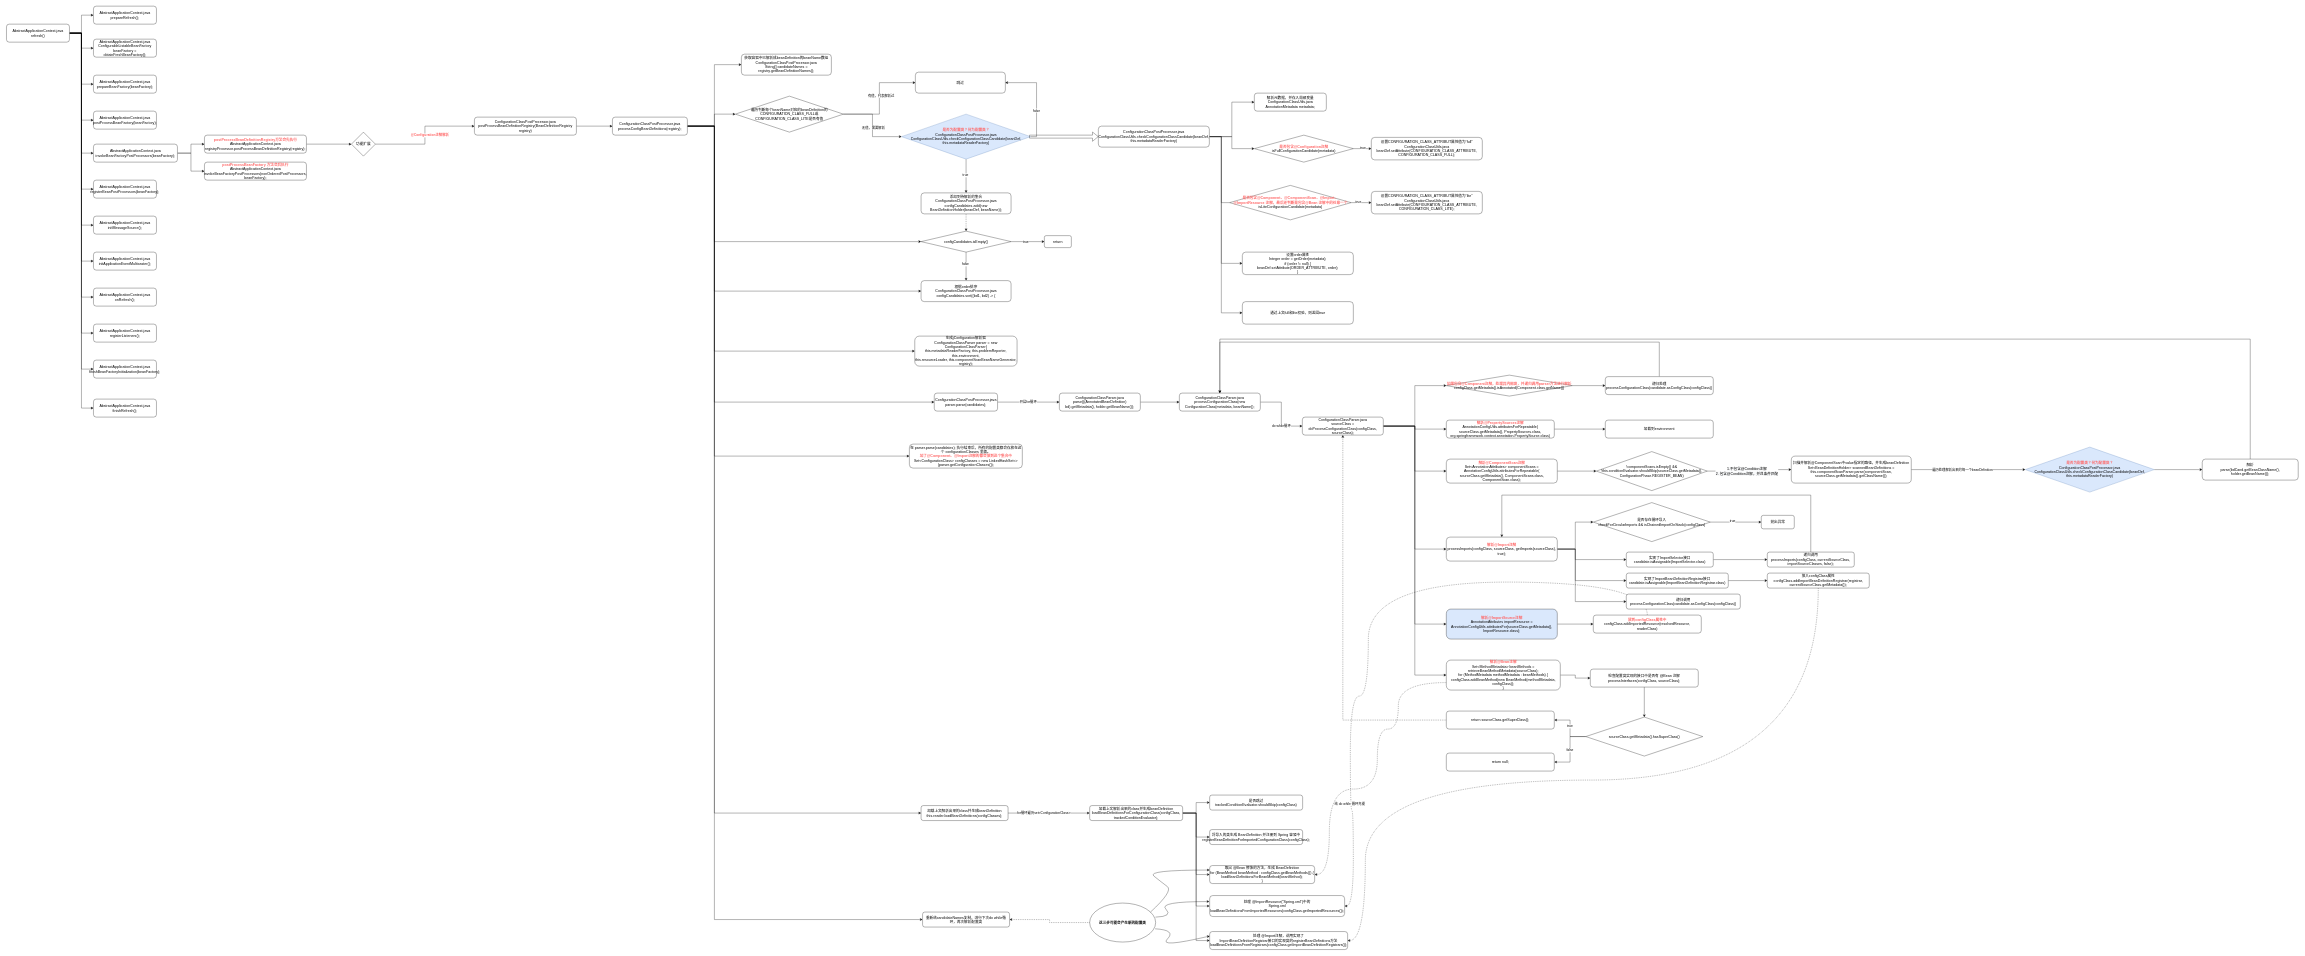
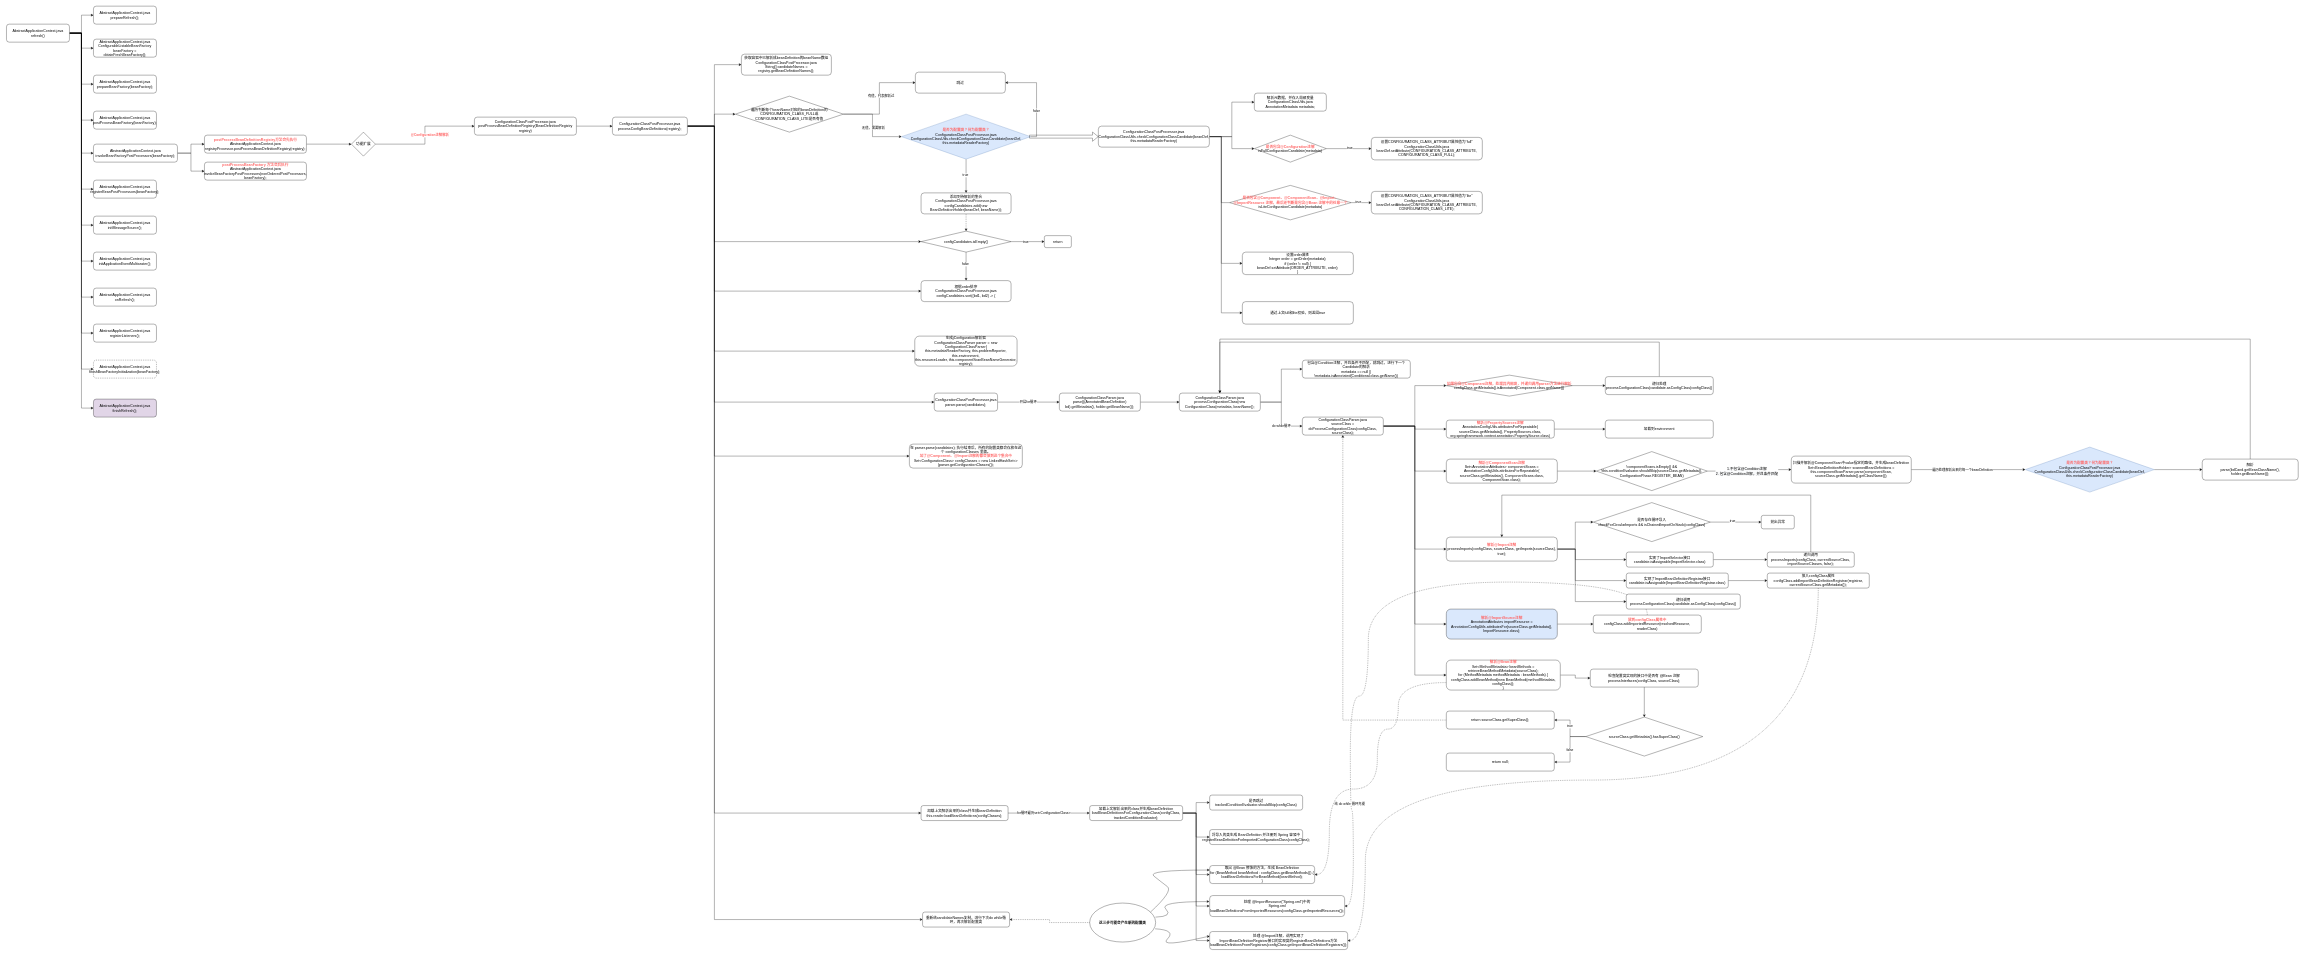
(1304, 149) -> (1290, 149)
(125, 369) -> (125, 369)
none -> (1299, 369)
none -> (1356, 369)
(125, 408) -> (125, 408)
